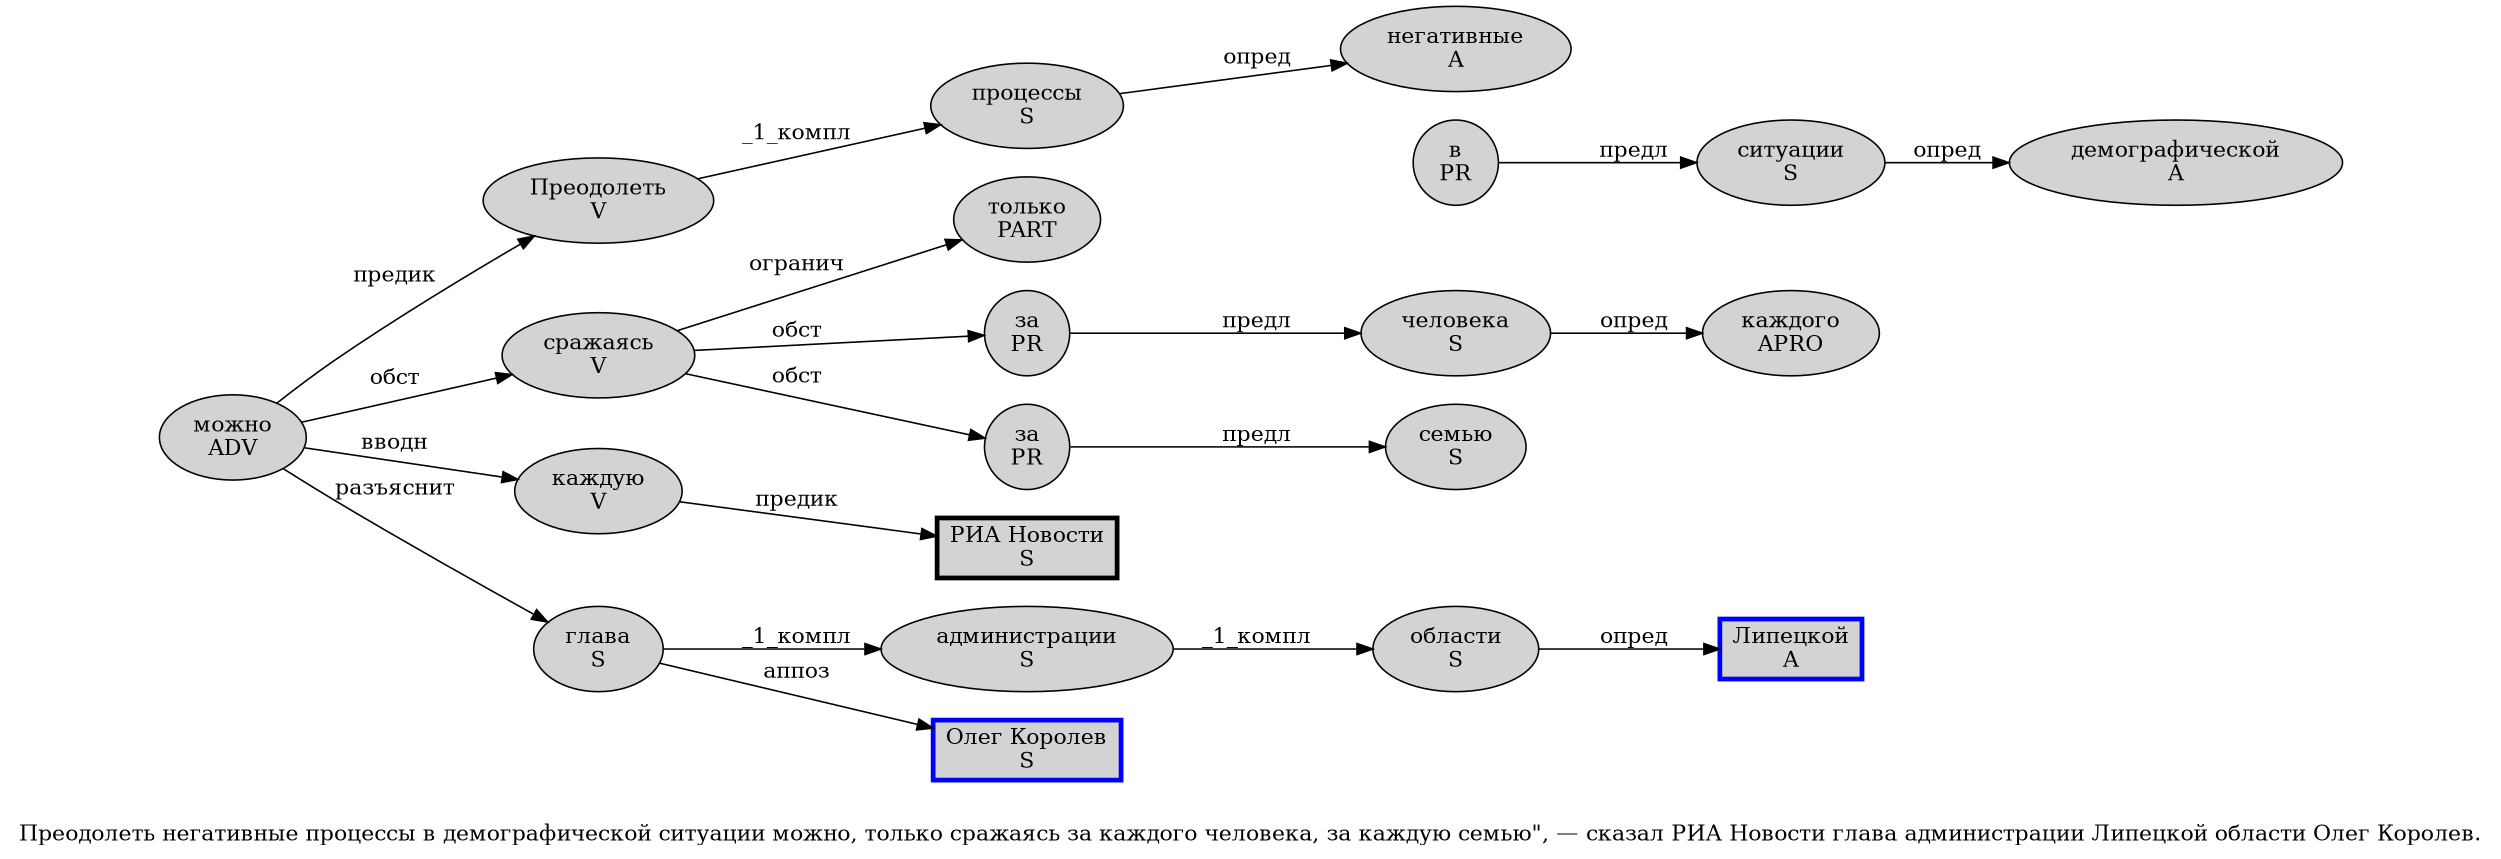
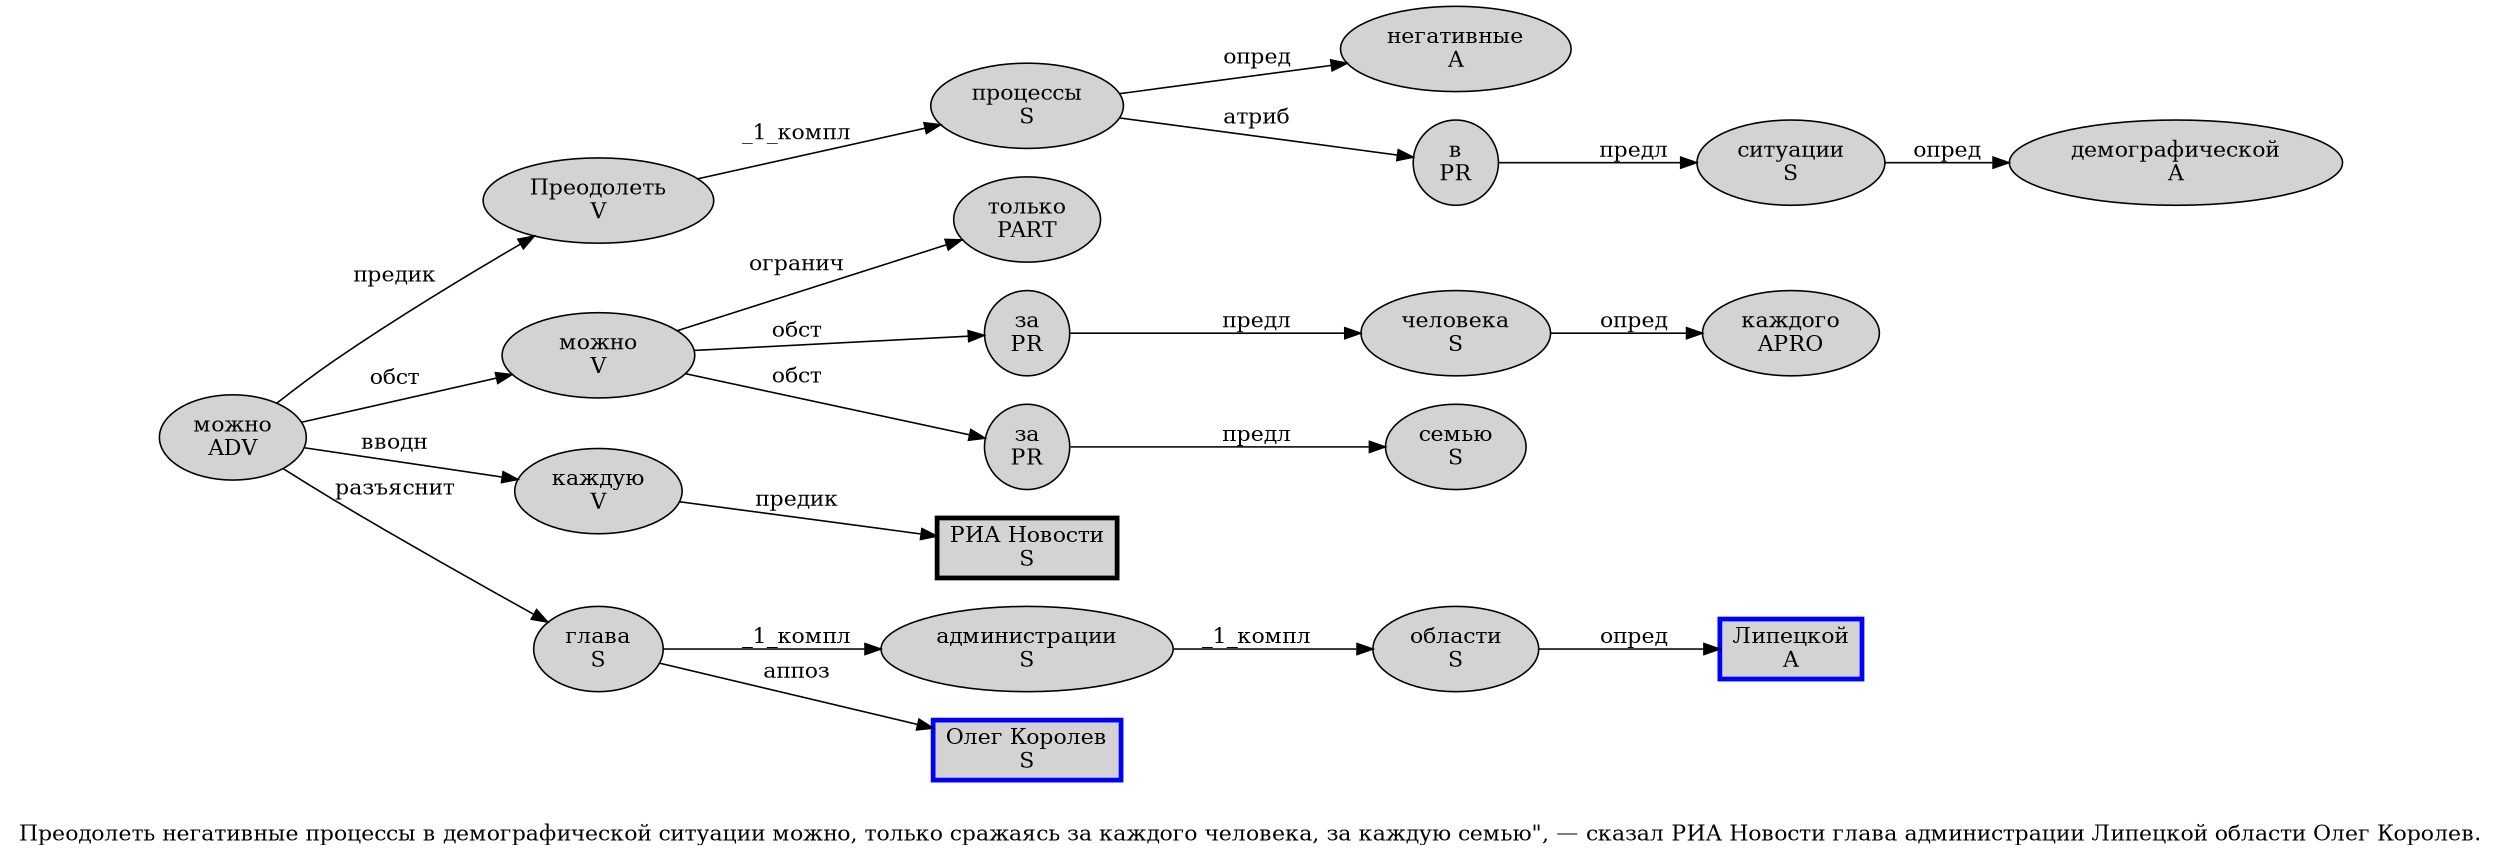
none -> (1258, 136)
(598, 355) -> (598, 355)
